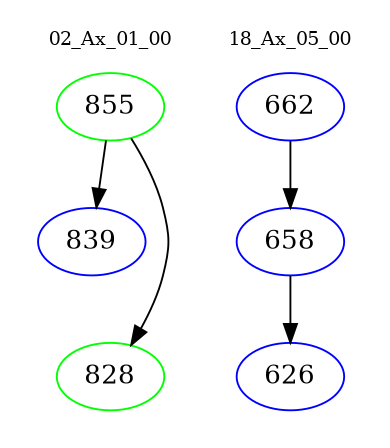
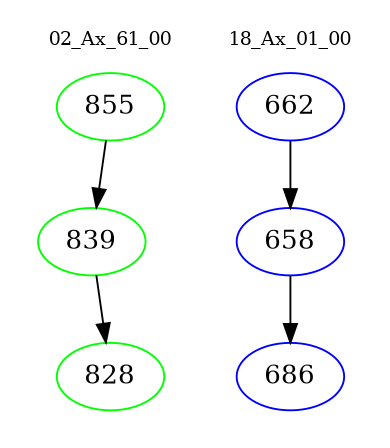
(111, 40) -> (111, 40)
(290, 40) -> (290, 40)
(168, 232) -> (100, 299)
(92, 242) -> (92, 242)
(290, 377) -> (290, 377)
